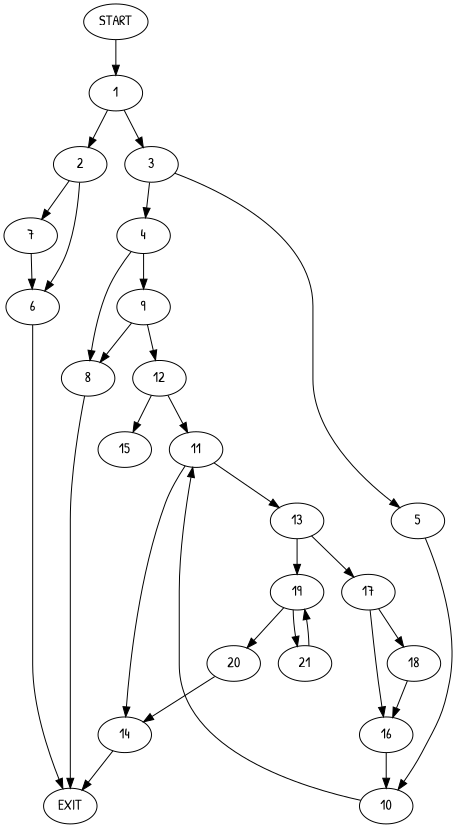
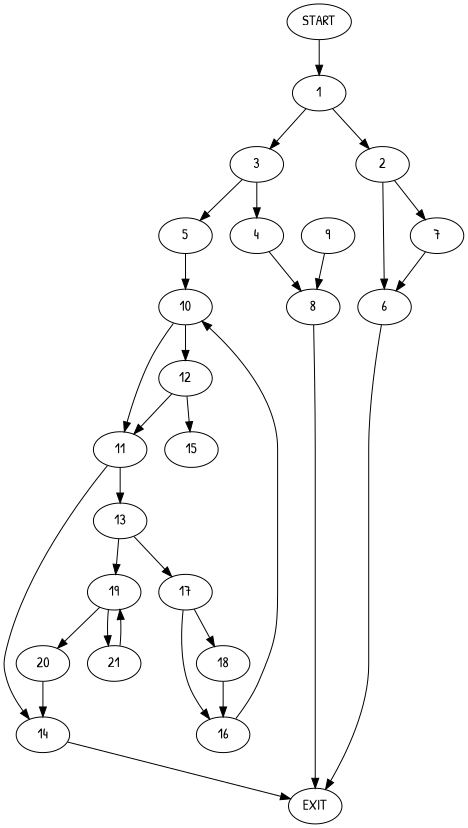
(144, 266) -> none
(150, 338) -> (186, 338)
